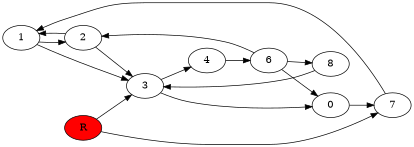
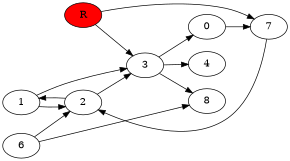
(231, 3) -> (211, 127)
(235, 60) -> none
(298, 81) -> none
(244, 85) -> (173, 81)
